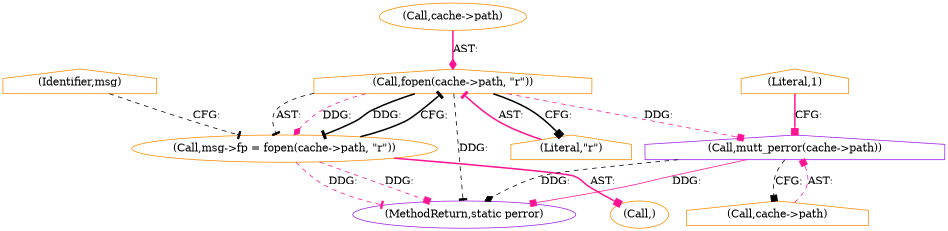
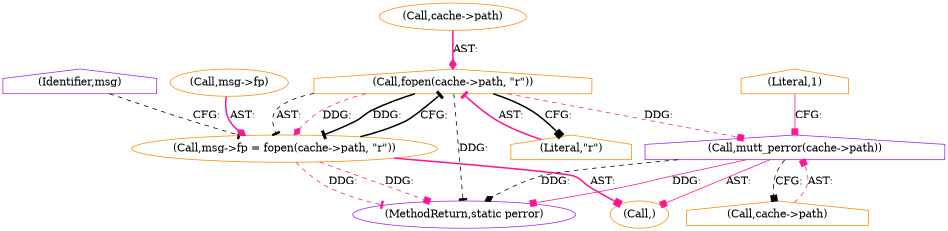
(80, 83) -> (80, 83)
none -> (229, 83)
(795, 110) -> (795, 110)
none -> (719, 181)
